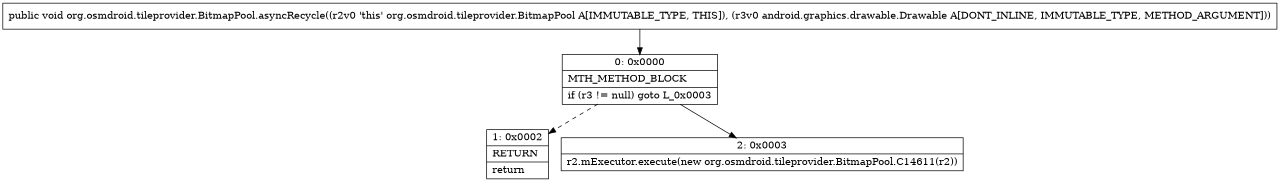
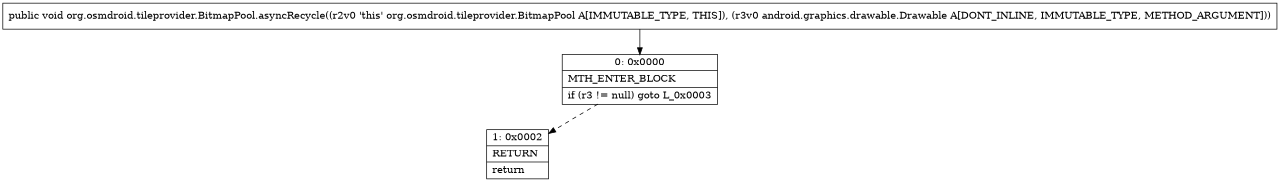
(627, 79) -> (622, 79)
(762, 154) -> none
